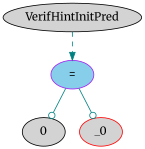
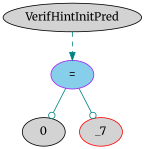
(101, 132) -> (101, 132)
